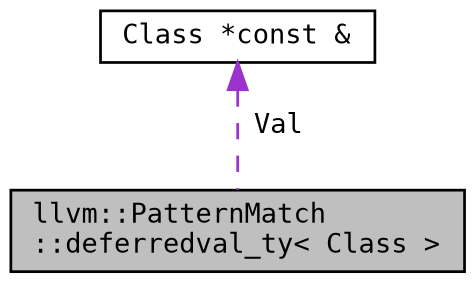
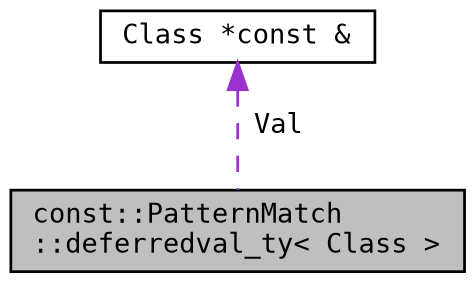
(238, 231) -> (238, 231)
